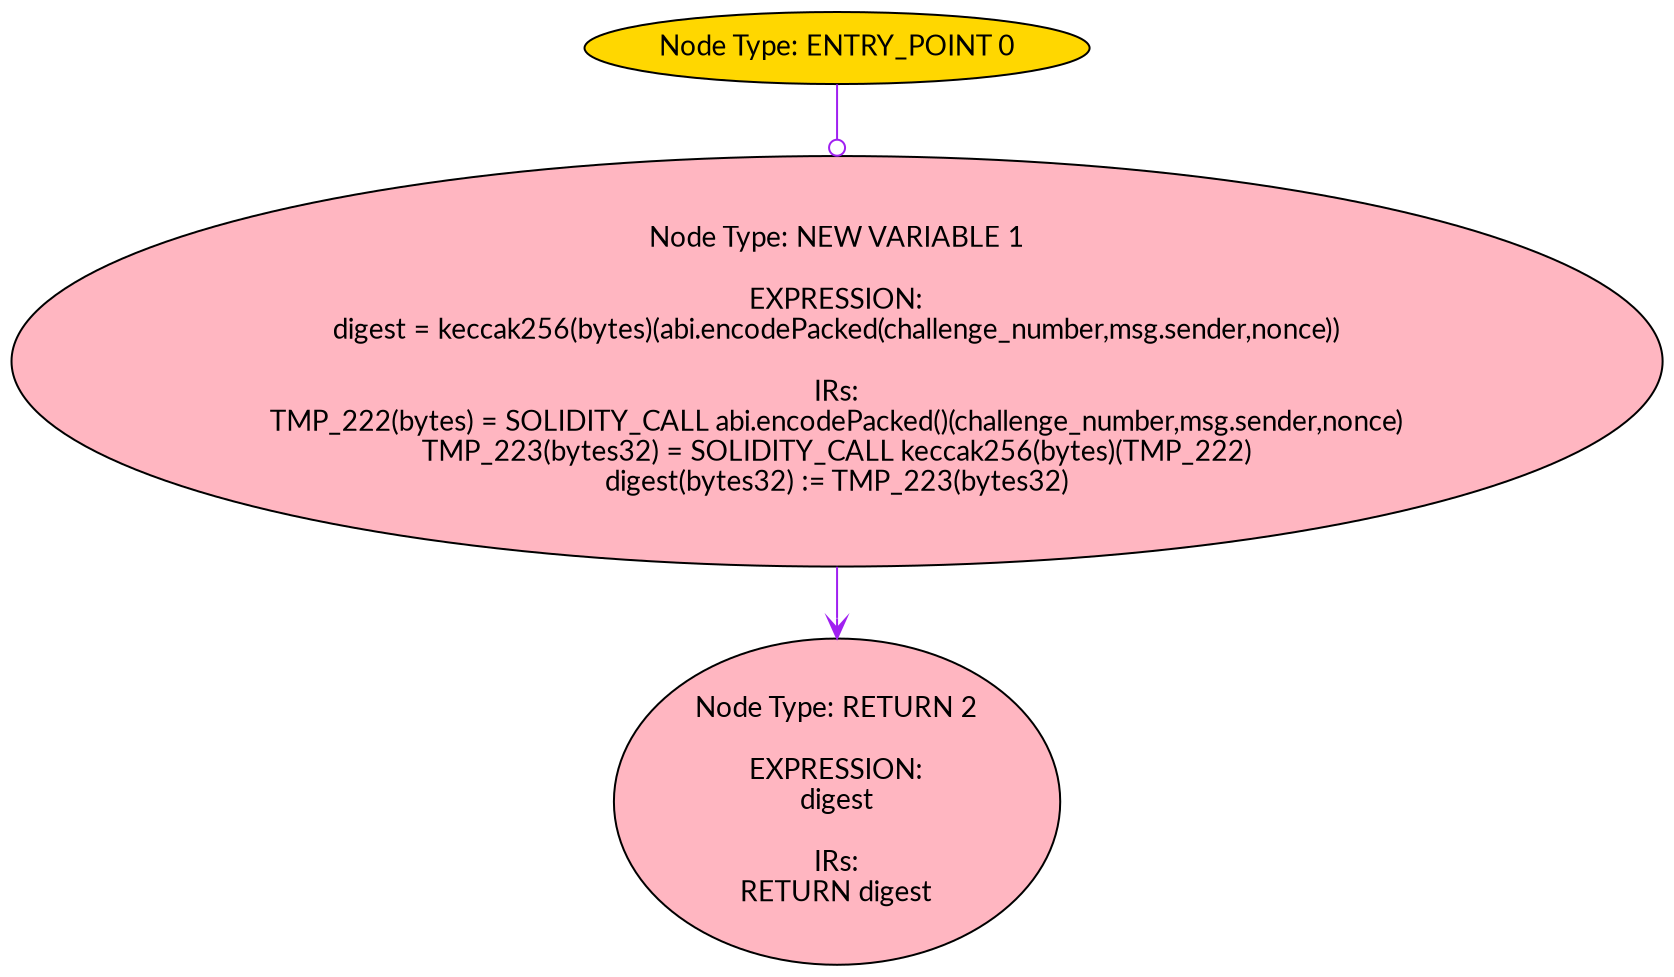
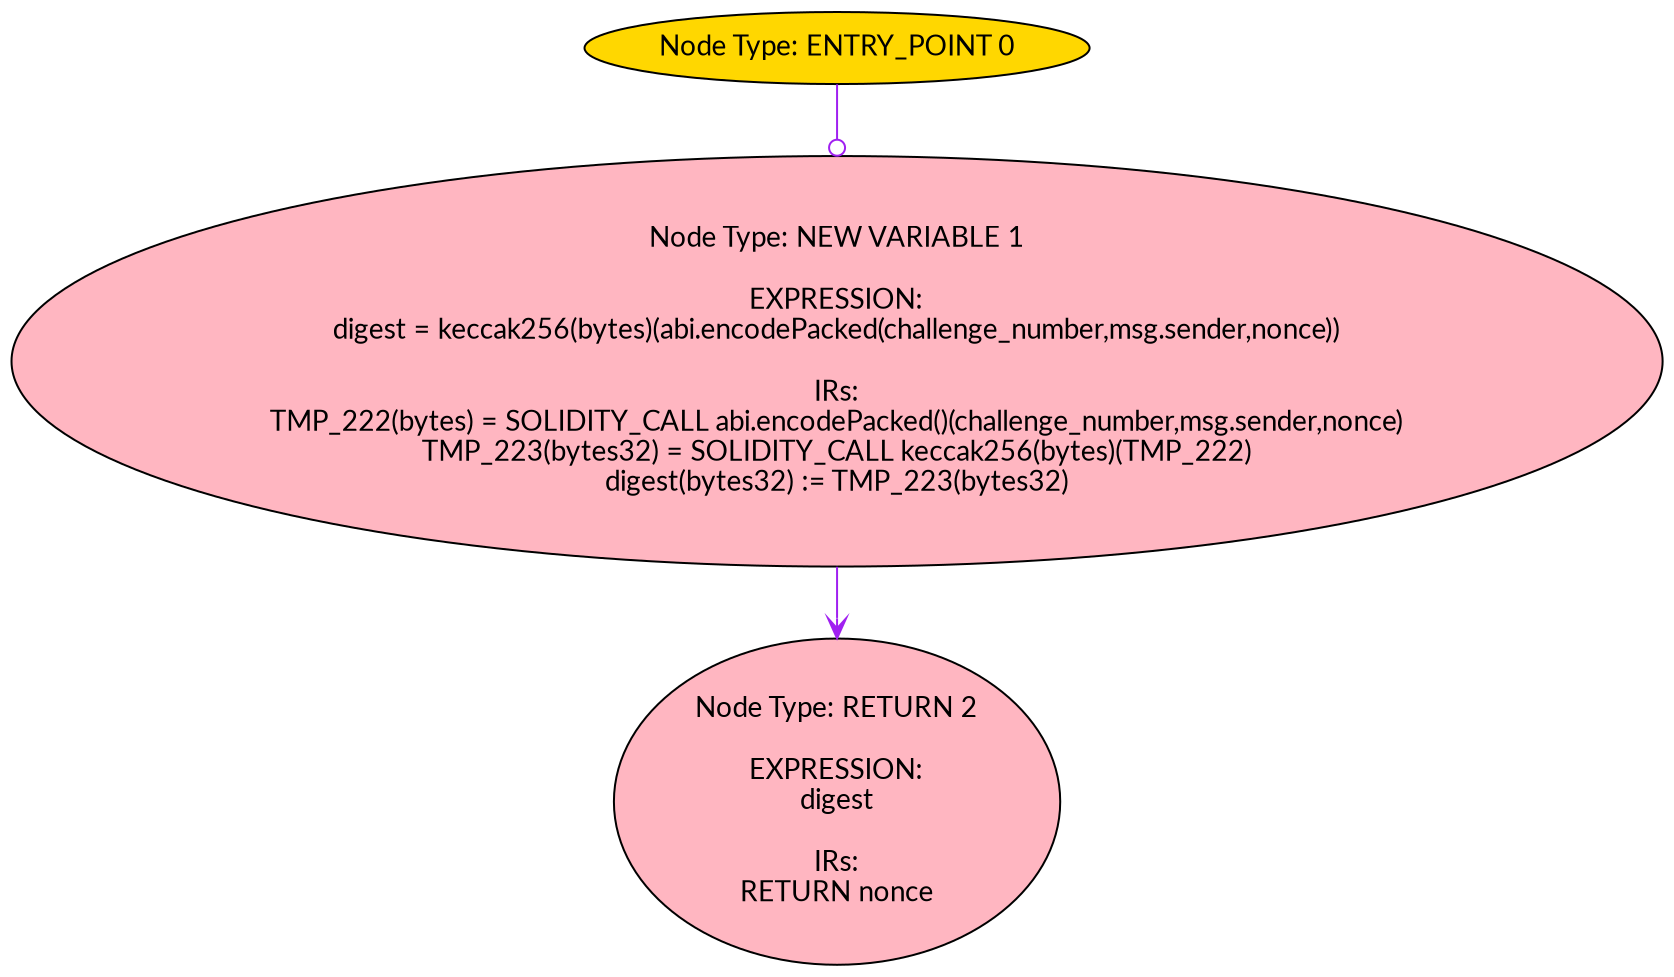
(837, 802) -> (837, 802)
